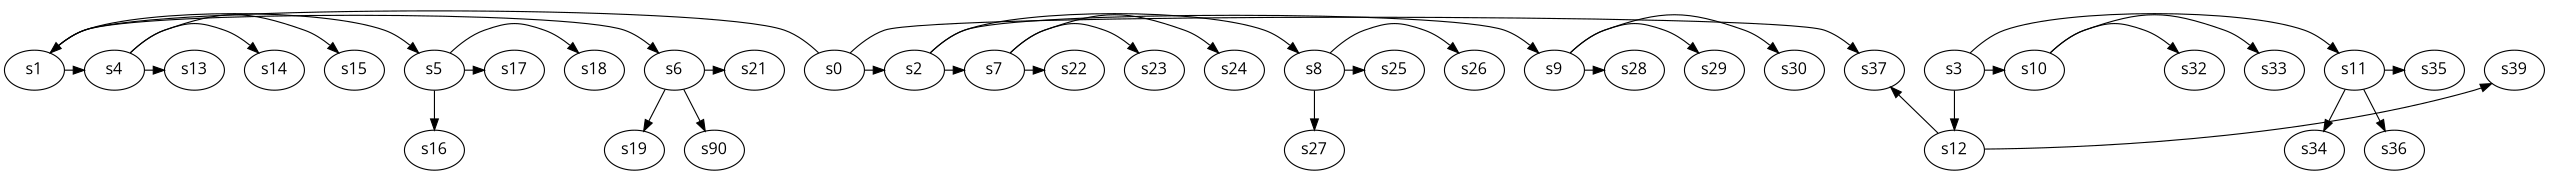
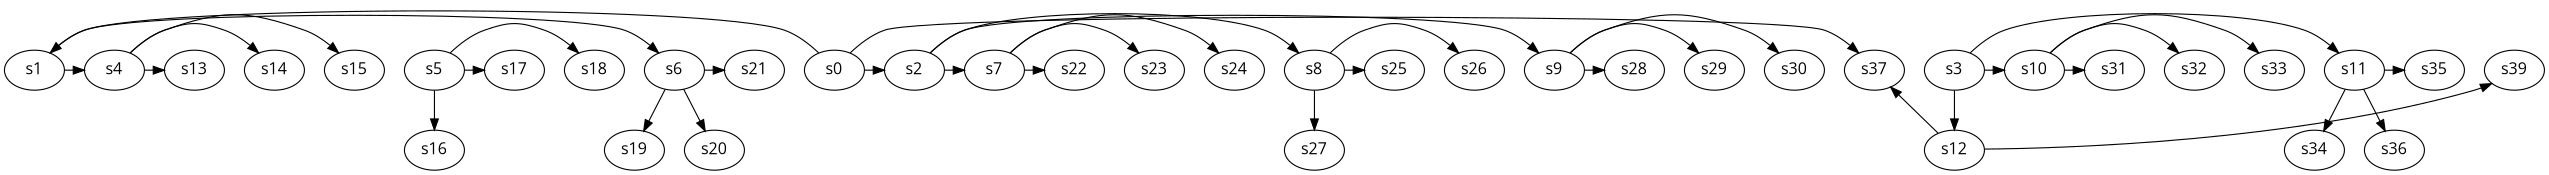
(229, 14) -> none
none -> (2114, 70)
(714, 150) -> (714, 150)
